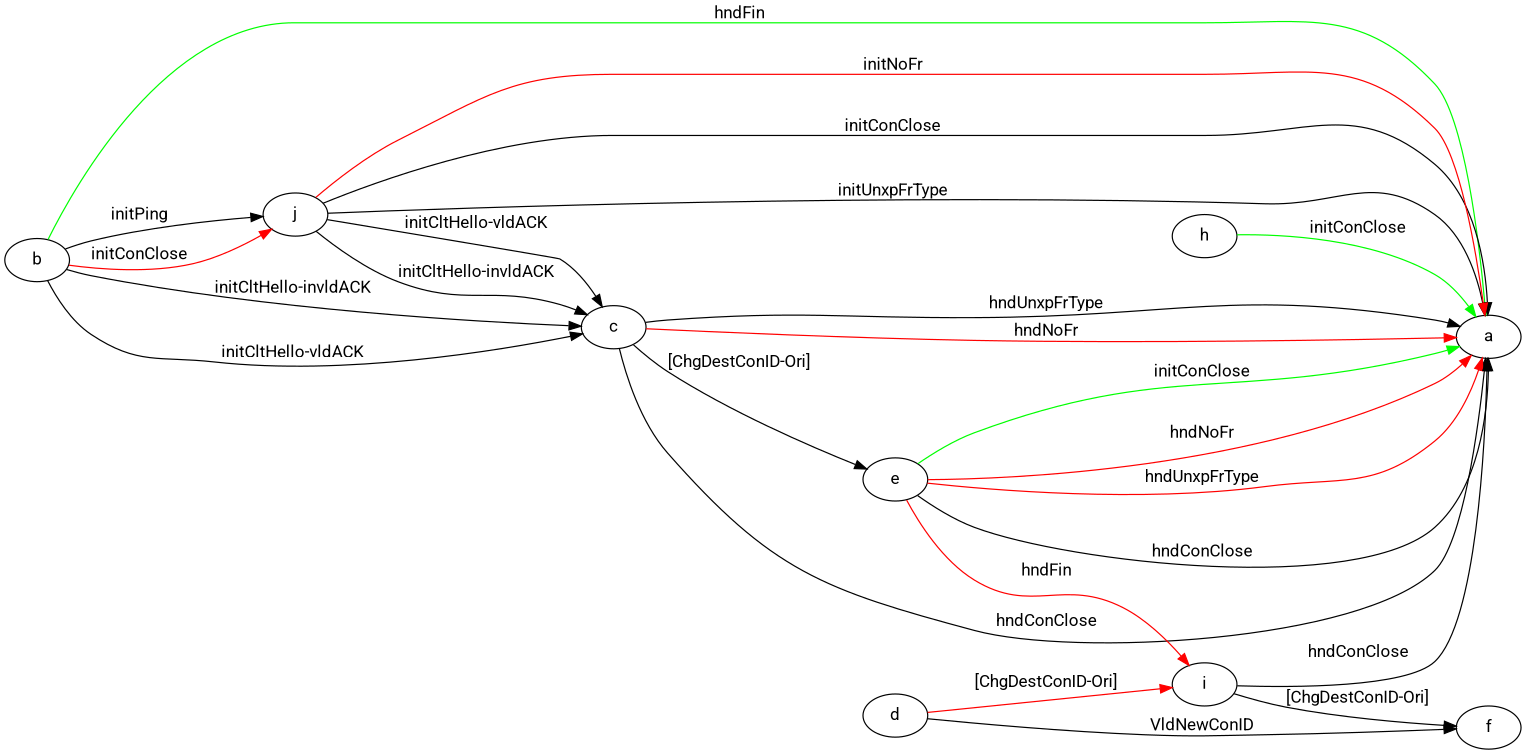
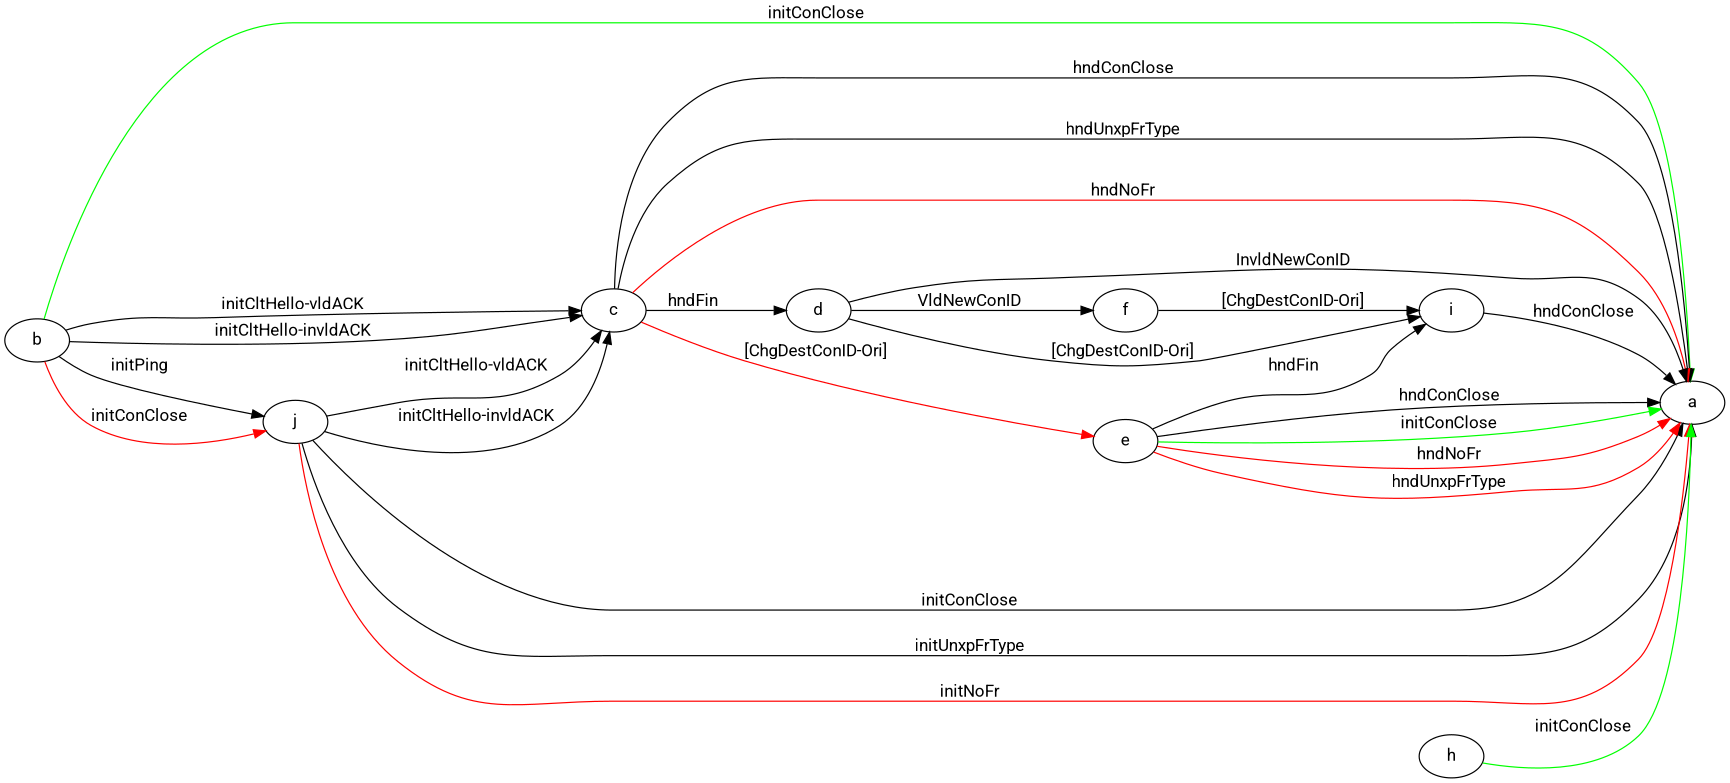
(742, 14) -> (819, 14)
none -> (1288, 269)
none -> (710, 310)
(740, 413) -> (858, 391)
(1033, 596) -> (1293, 395)
(1044, 701) -> (1128, 366)
(1338, 715) -> (1283, 310)
